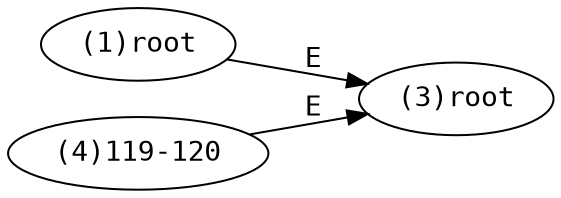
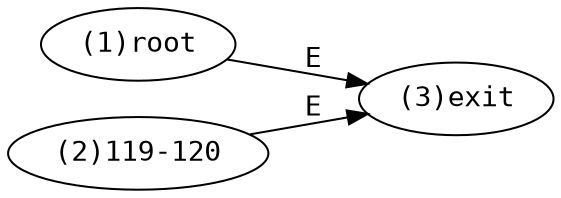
(456, 99) -> (456, 99)
(138, 153) -> (138, 153)
